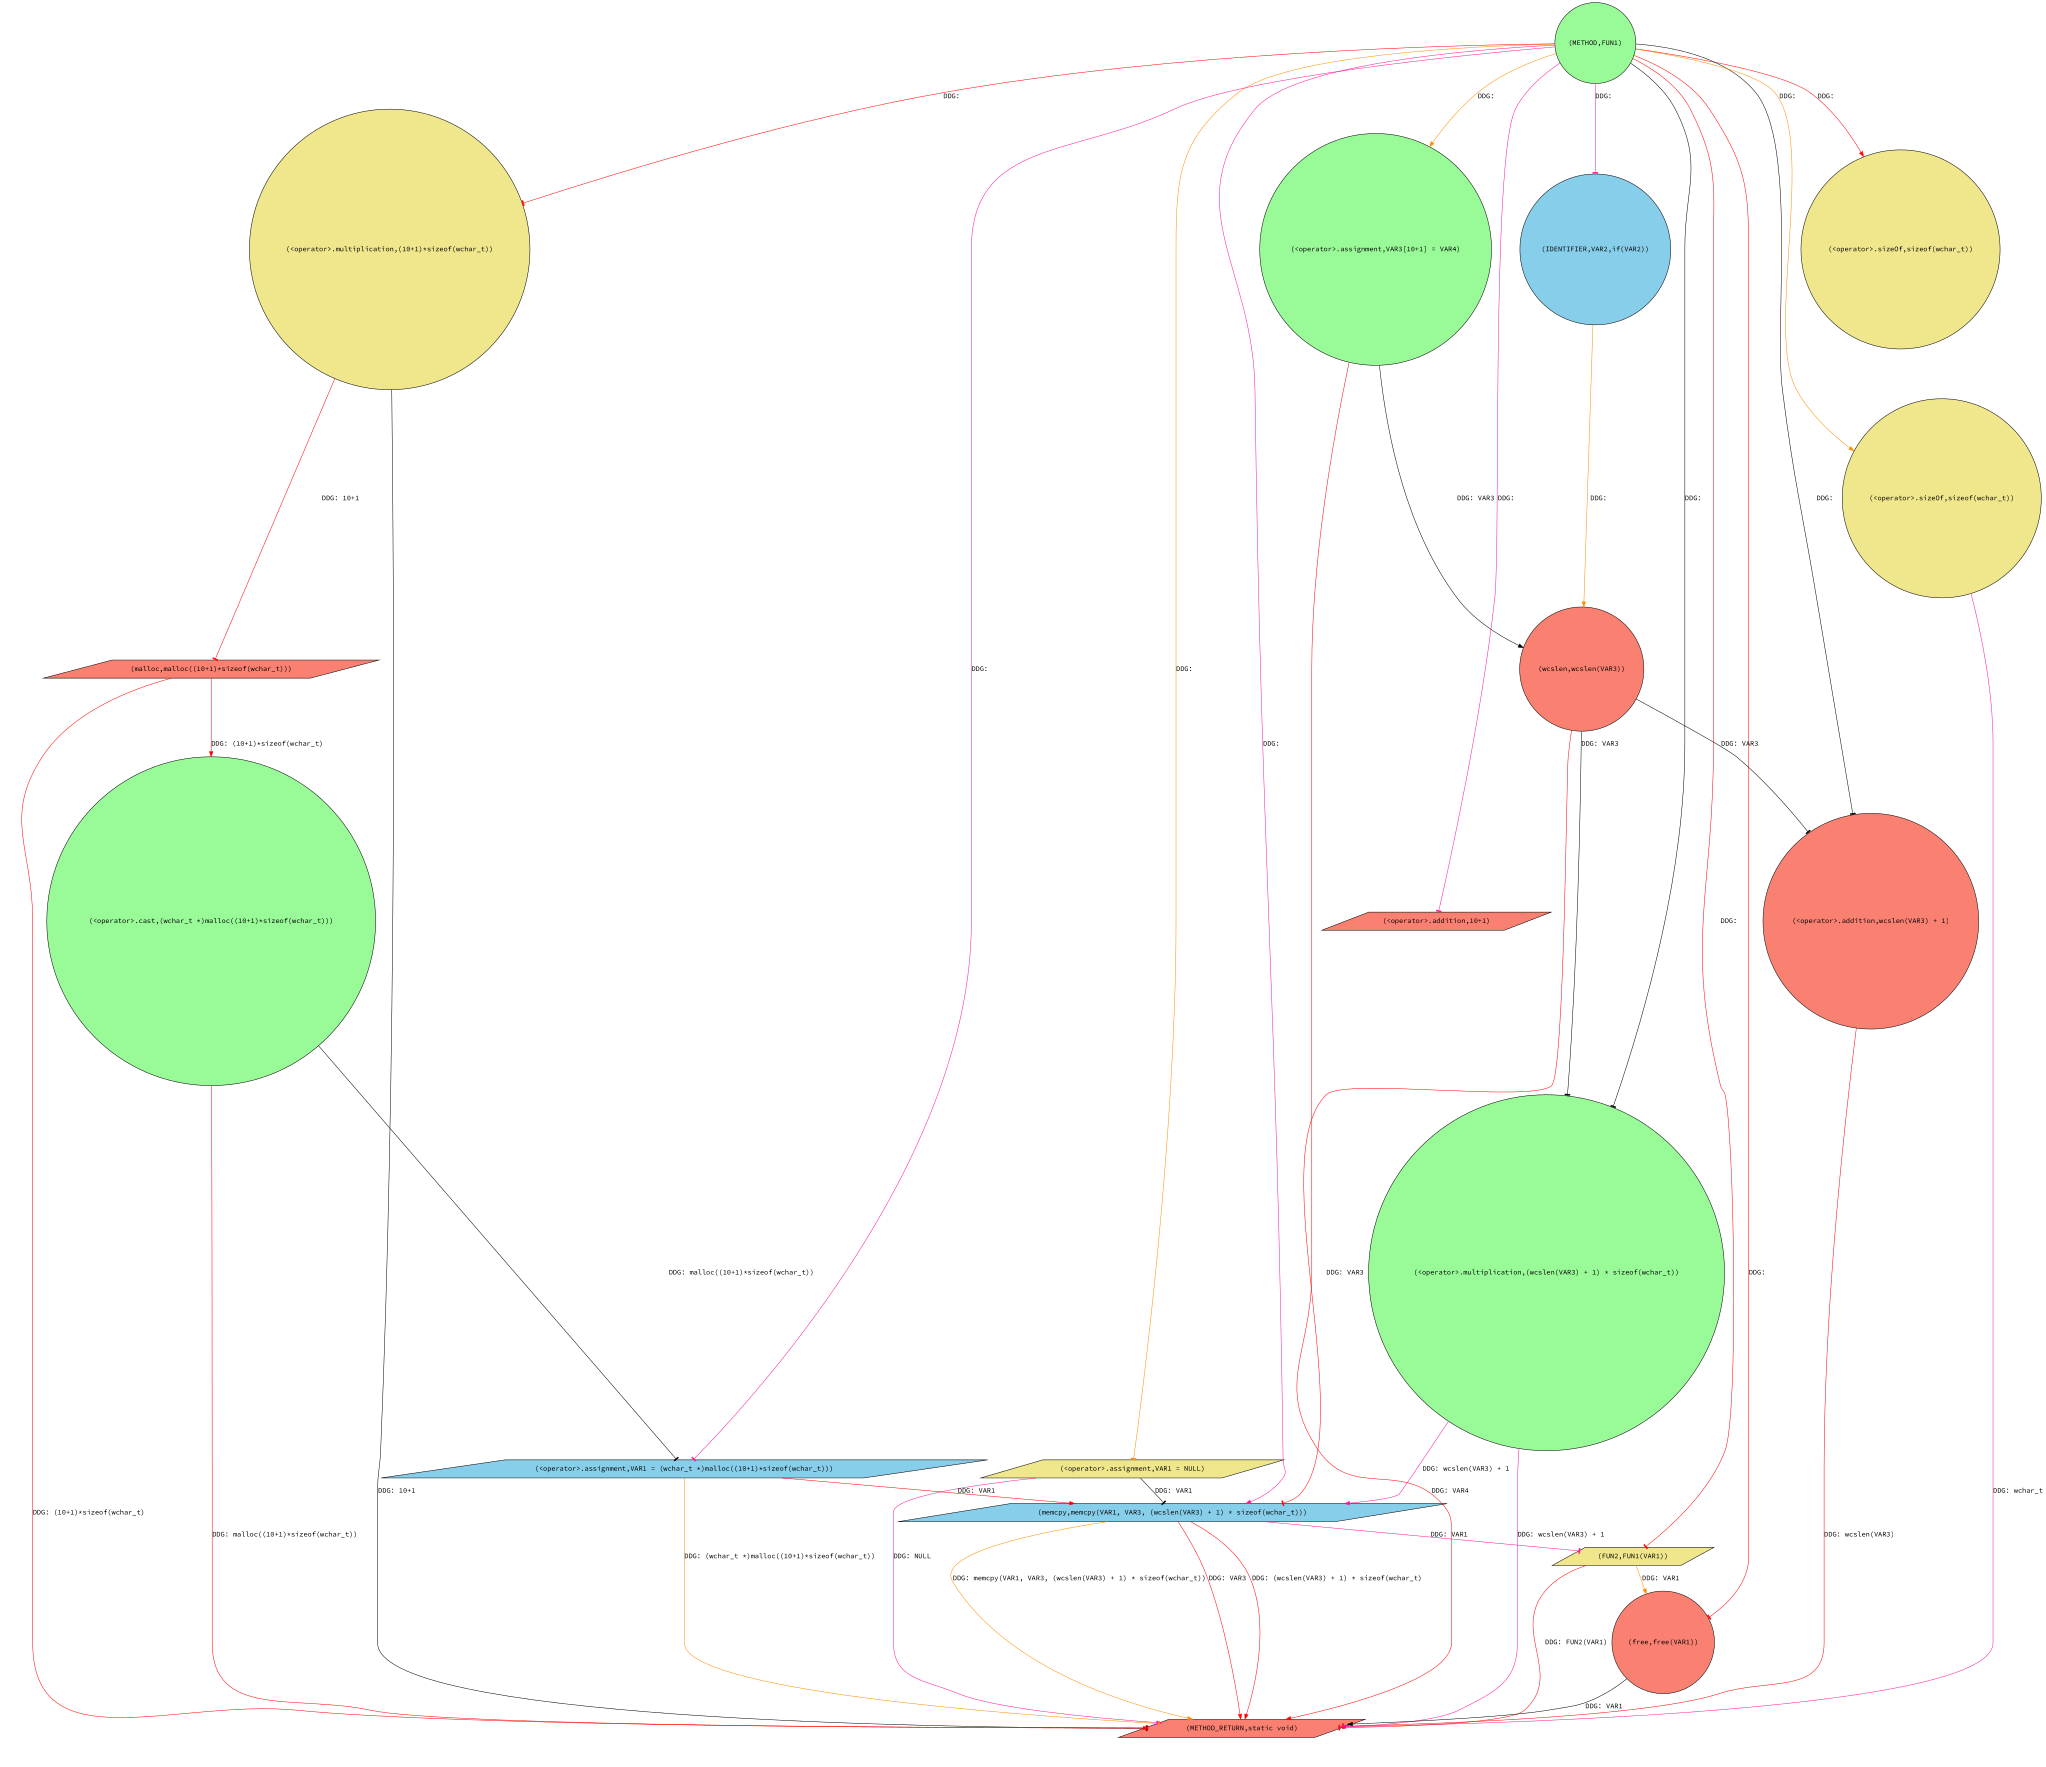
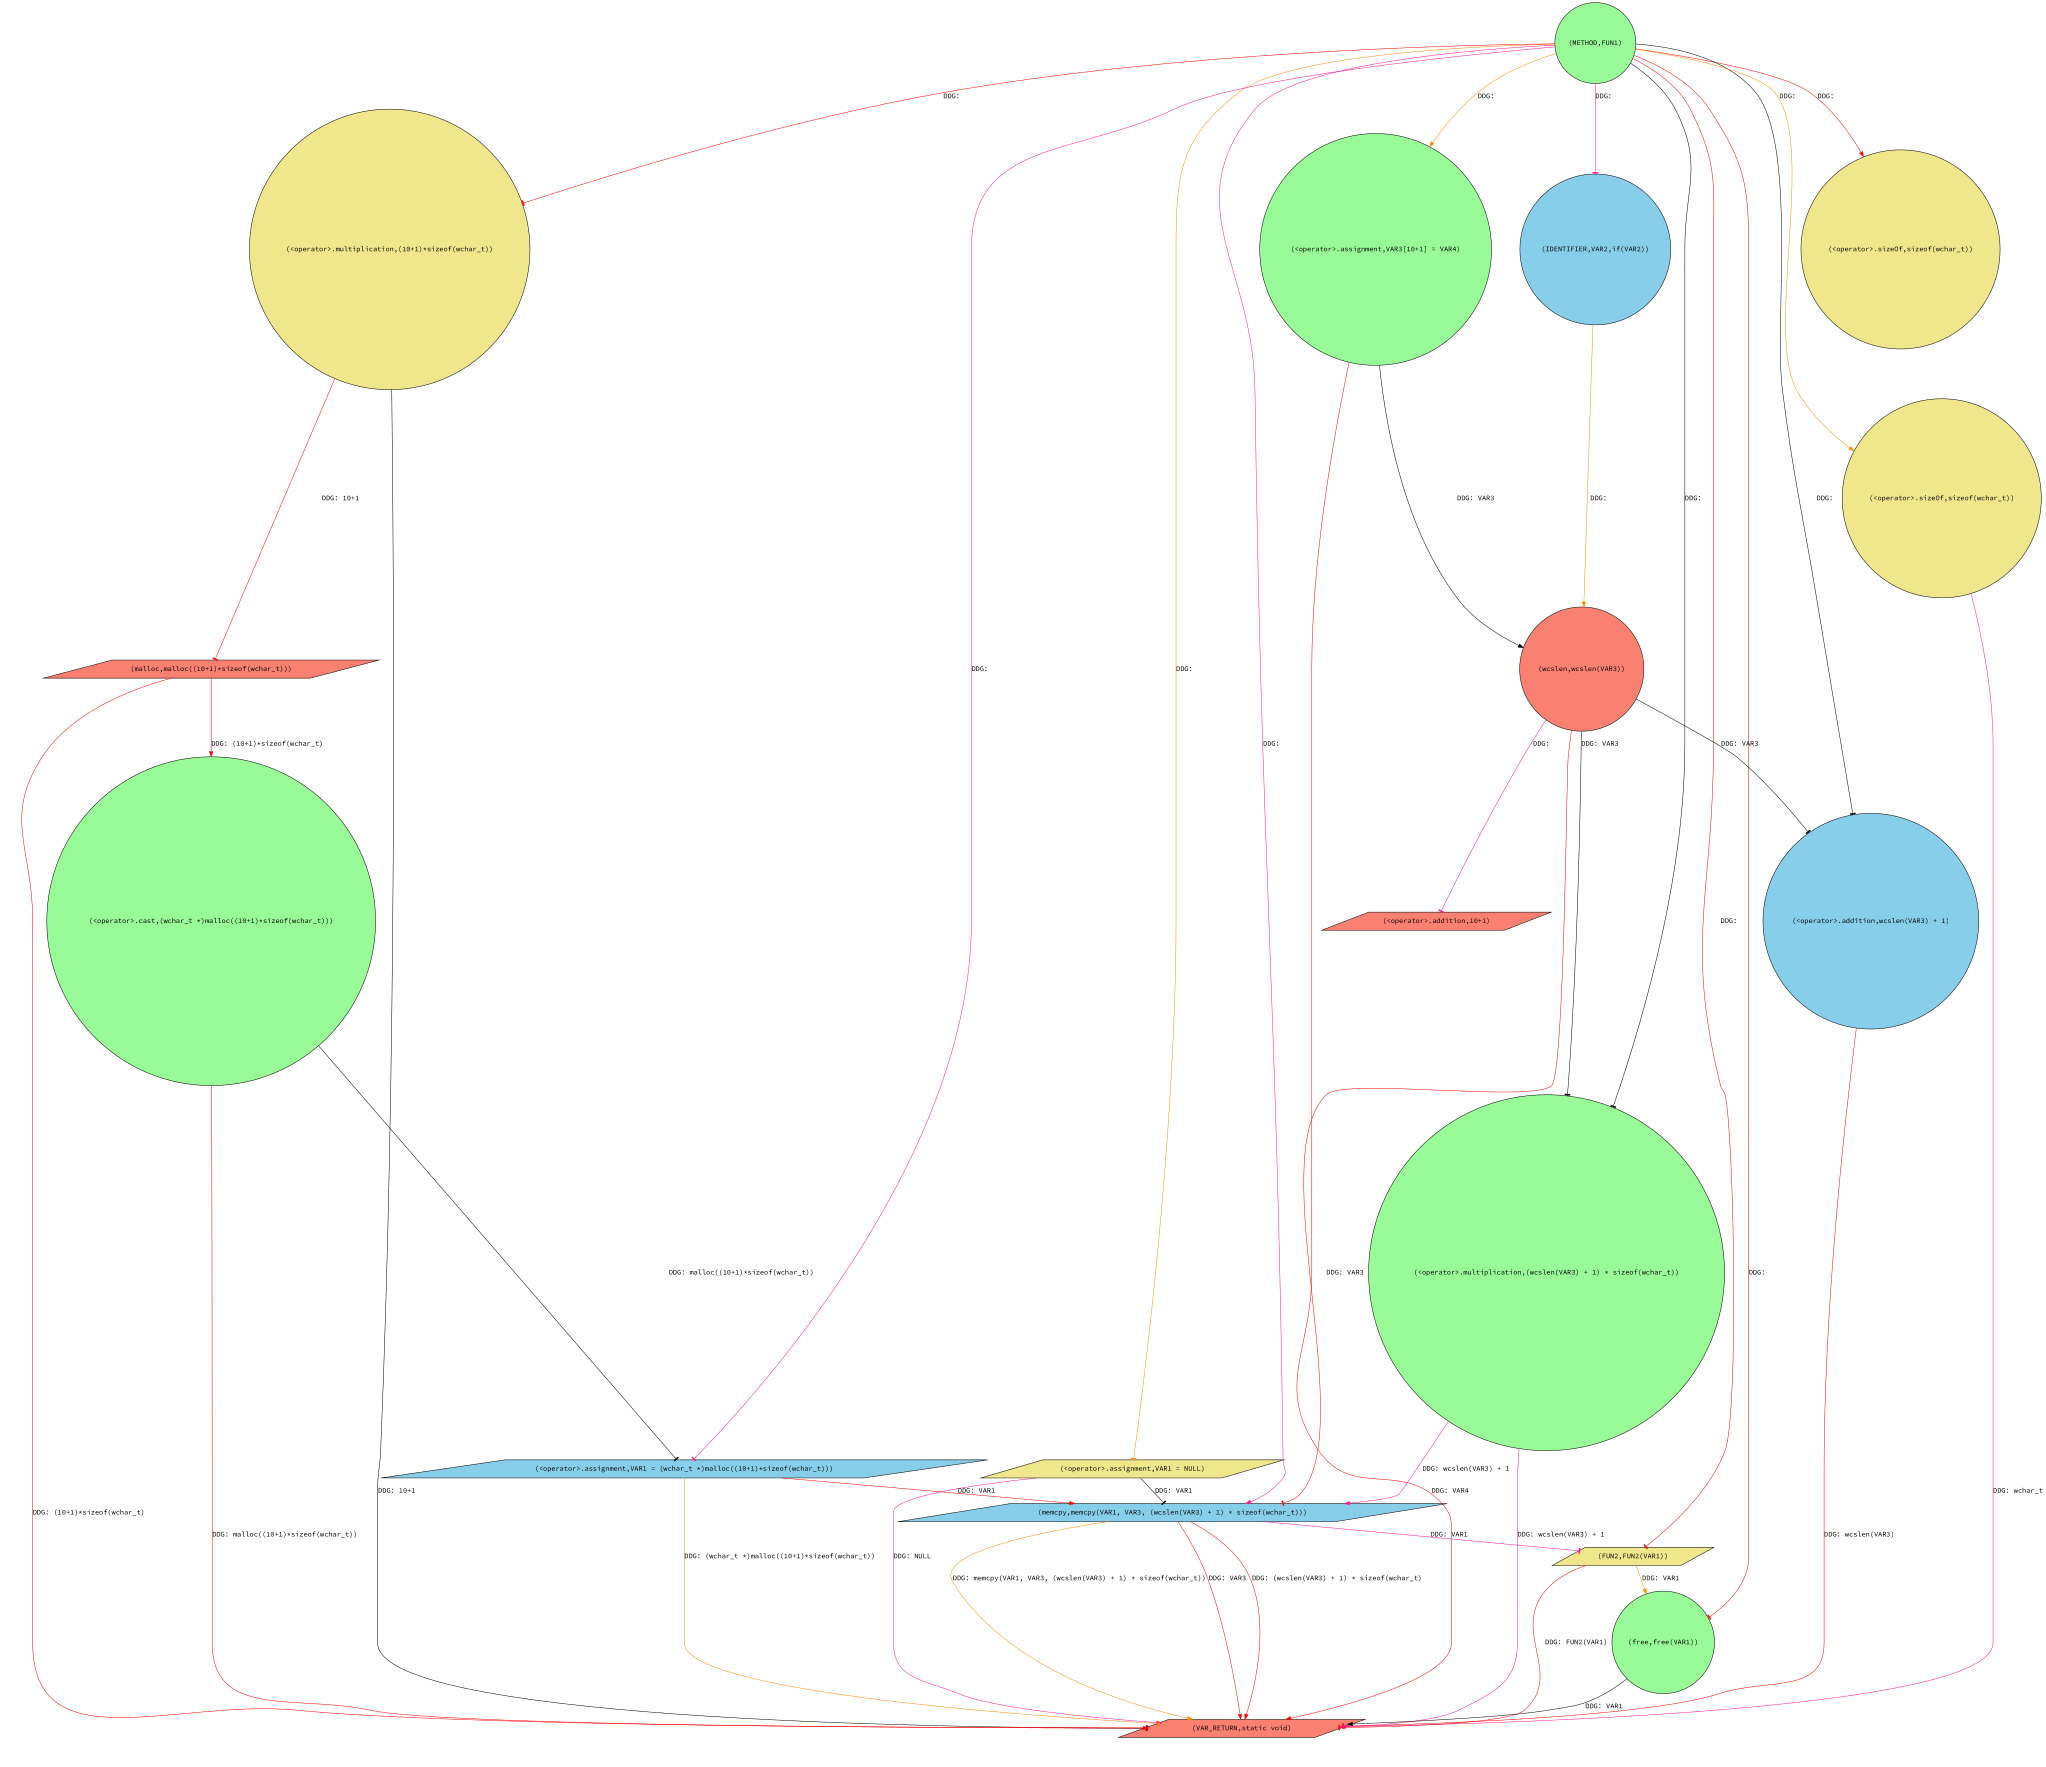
(1497, 479) -> (1491, 813)
(1871, 921) -> (1871, 921)
(1633, 1556) -> (1633, 1556)
(1663, 1642) -> (1663, 1642)
(1242, 1728) -> (1242, 1728)
